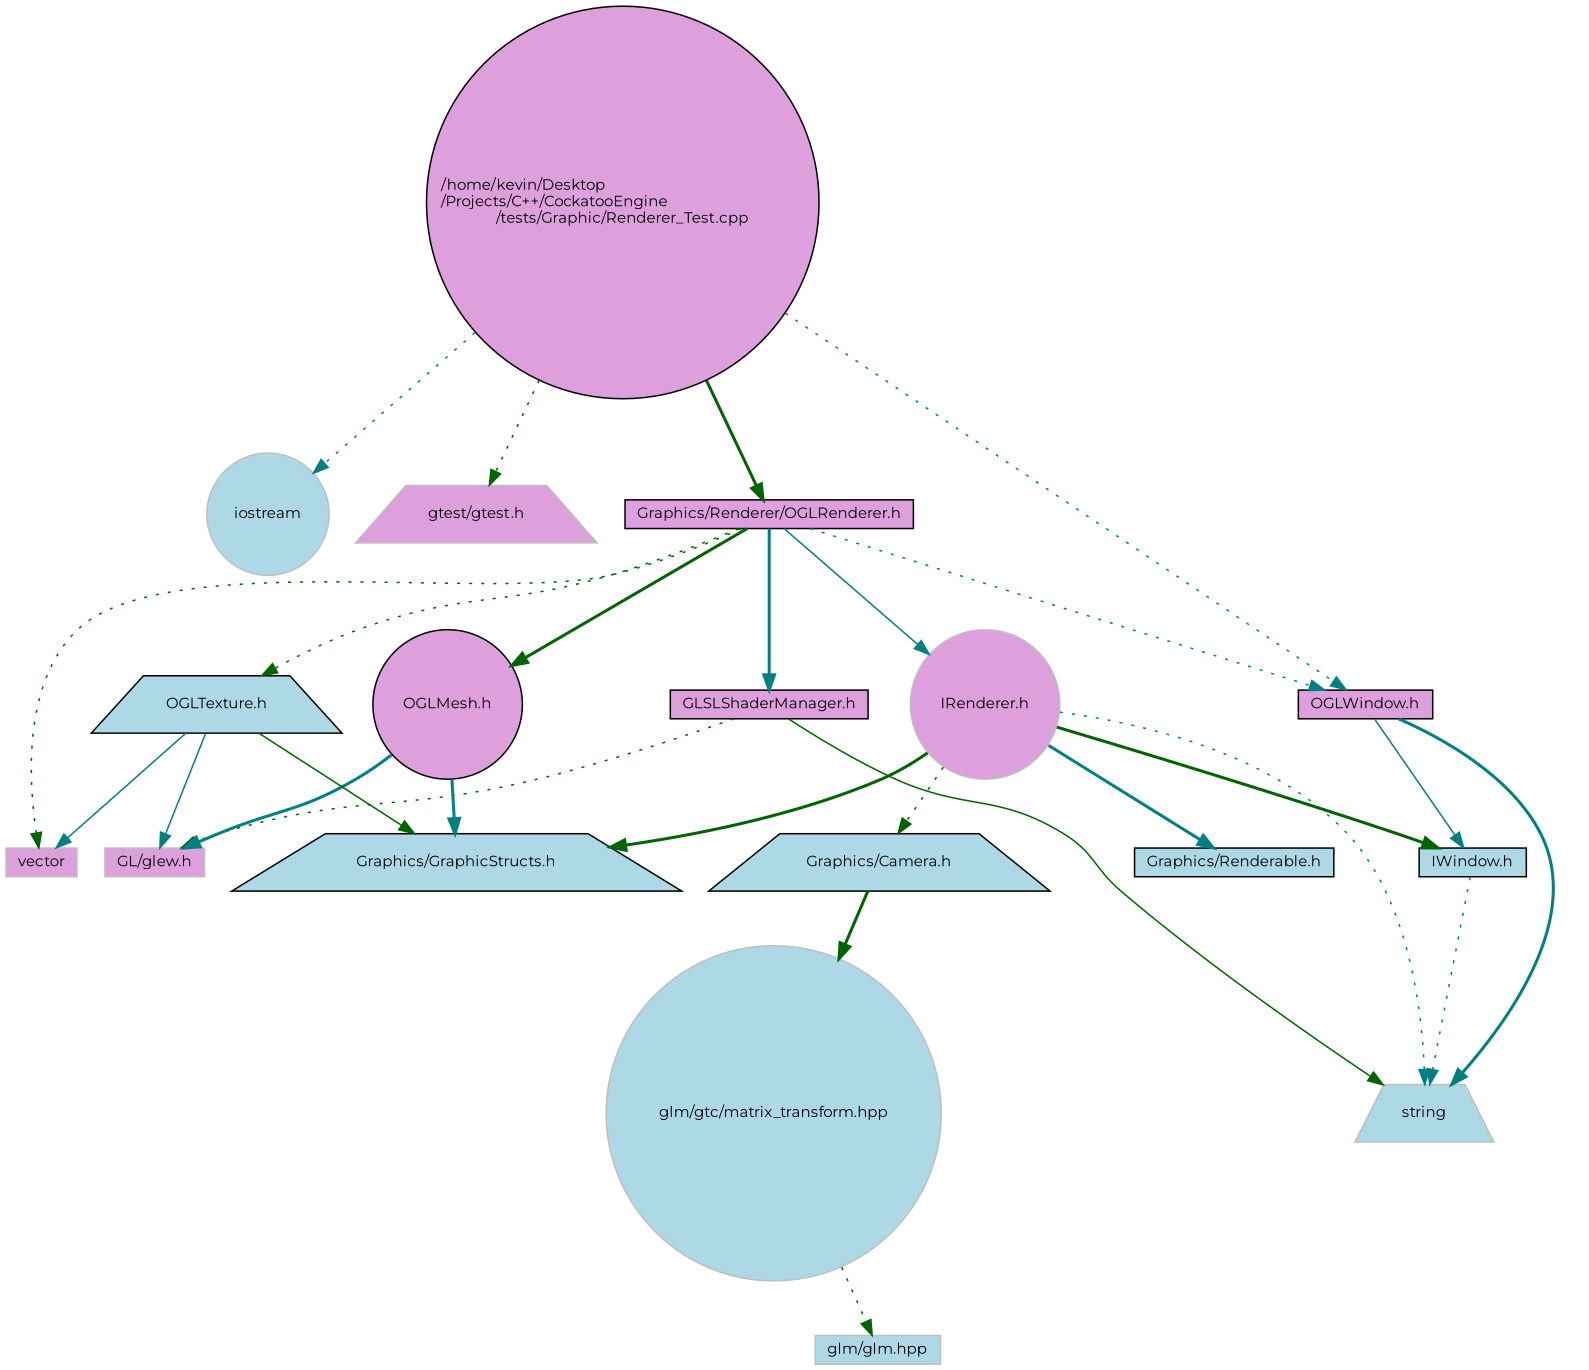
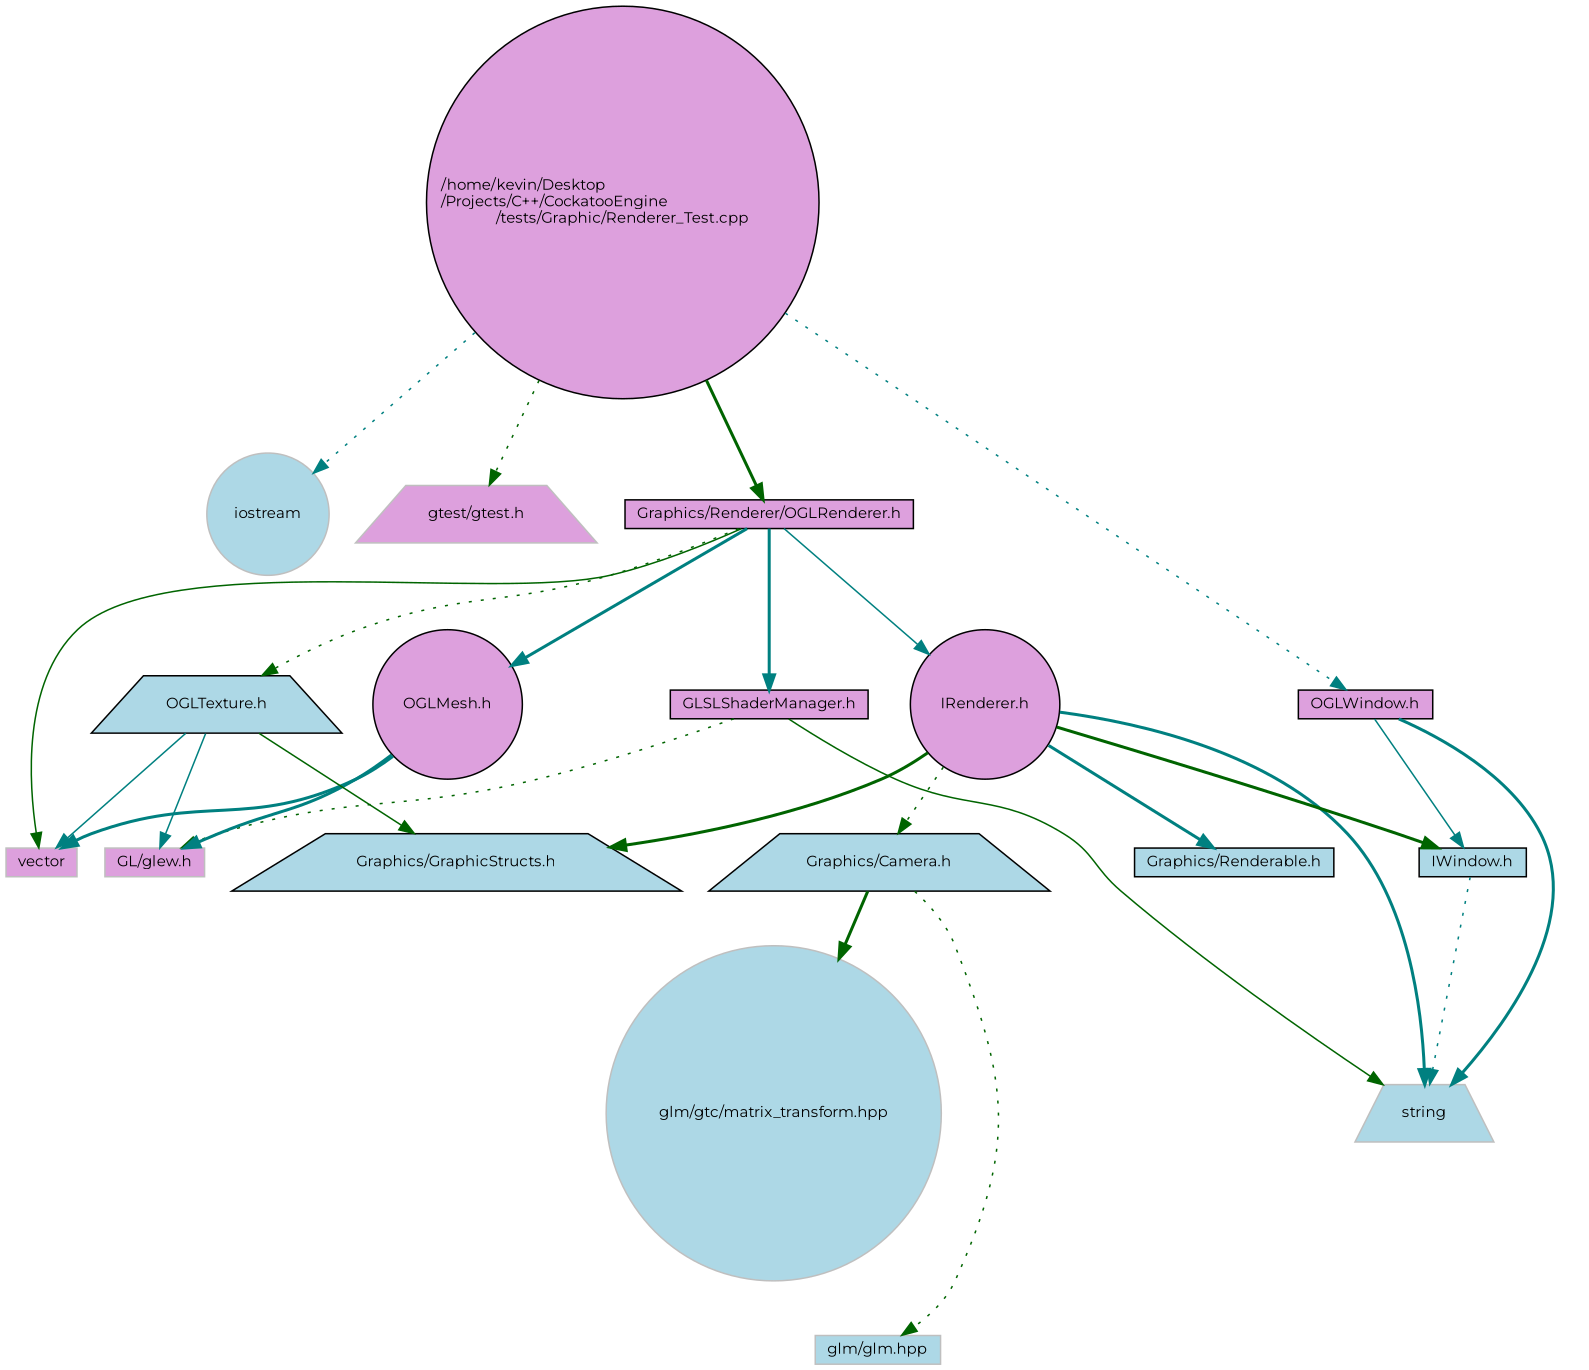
(302, 582) -> (302, 582)
(636, 593) -> (636, 593)
(1060, 607) -> none
(985, 704) -> (985, 704)
(453, 805) -> (238, 809)
(1344, 831) -> (1344, 831)
(854, 1294) -> (998, 1110)
